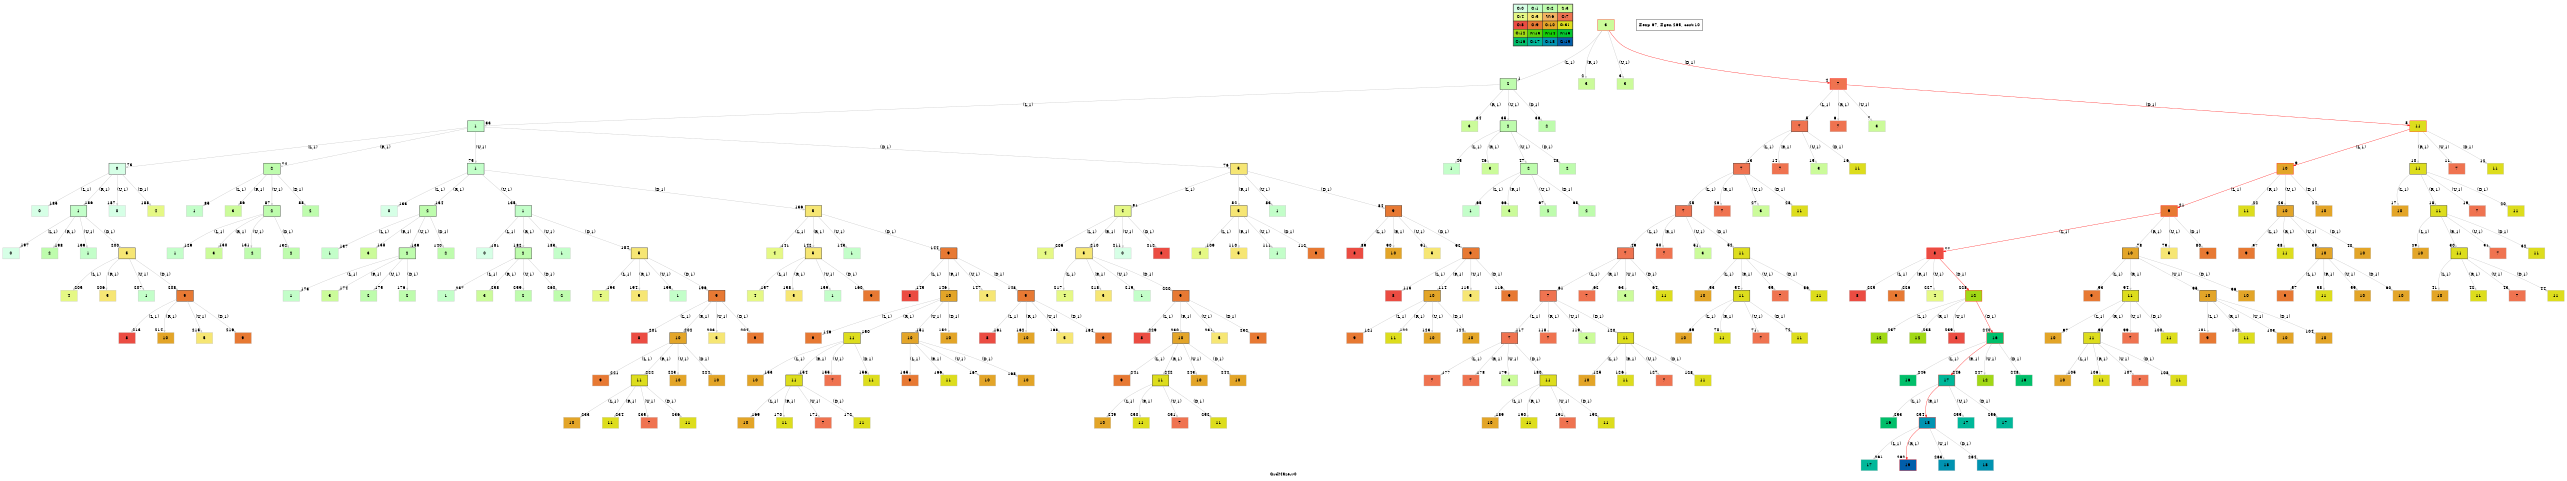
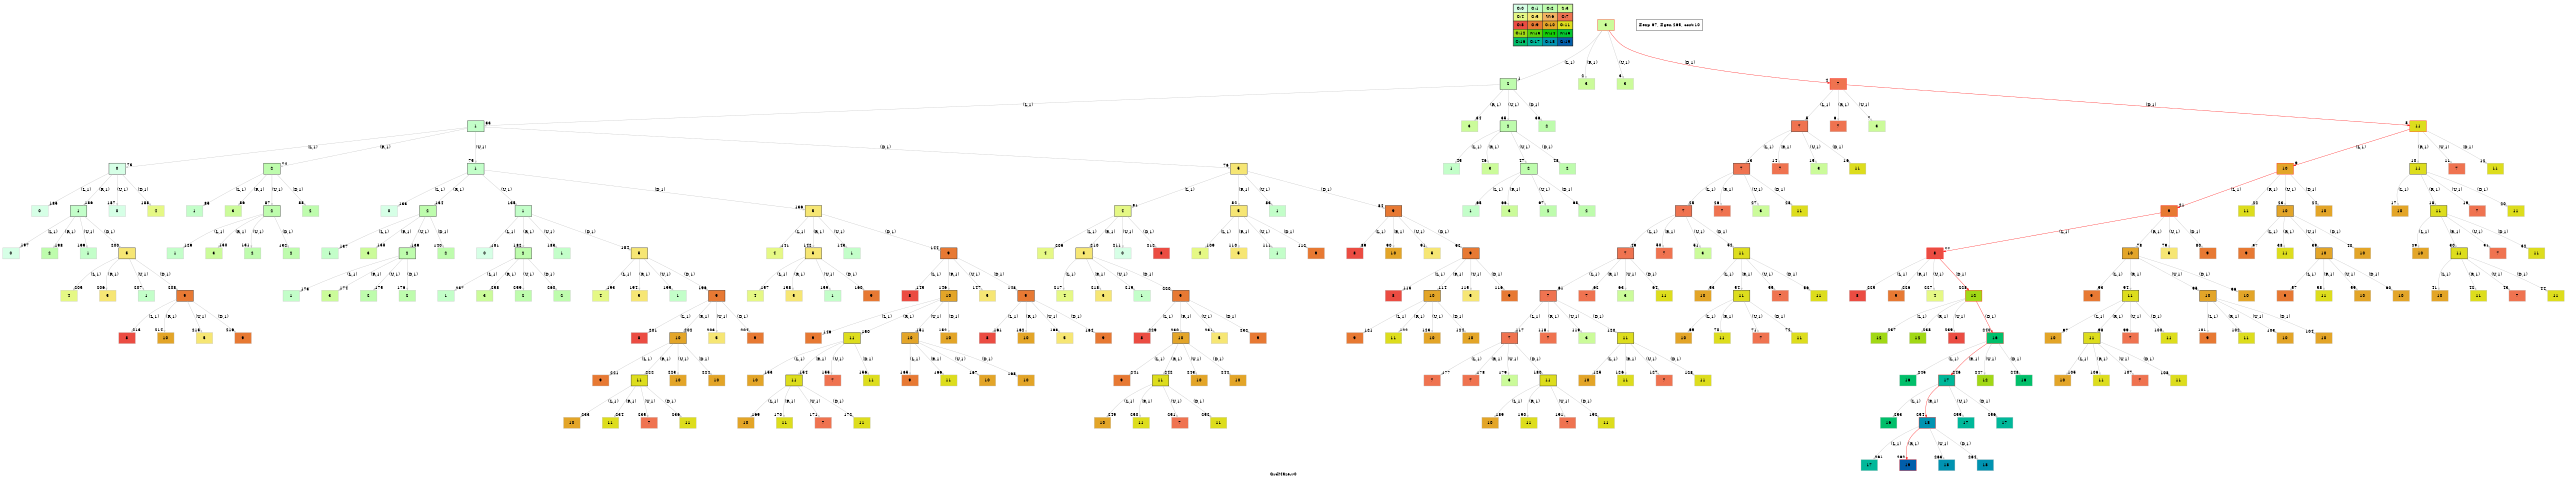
(1565, 25) -> (1565, 25)
